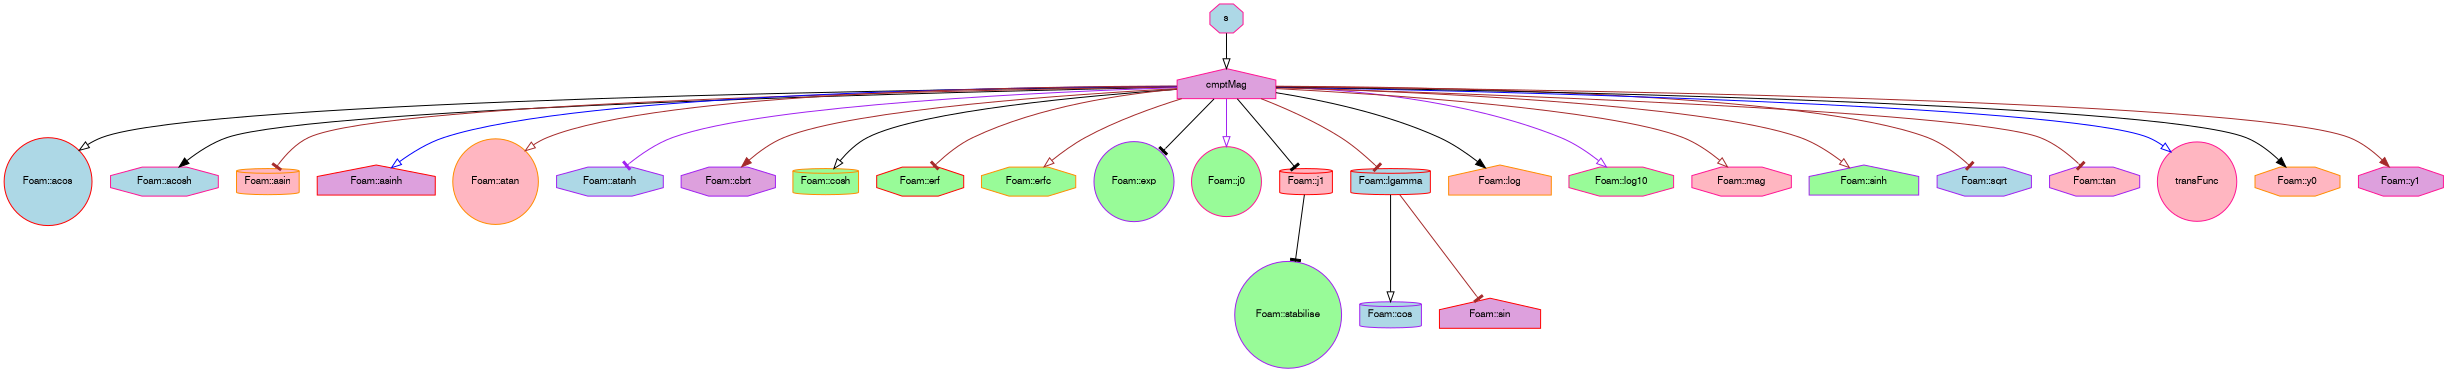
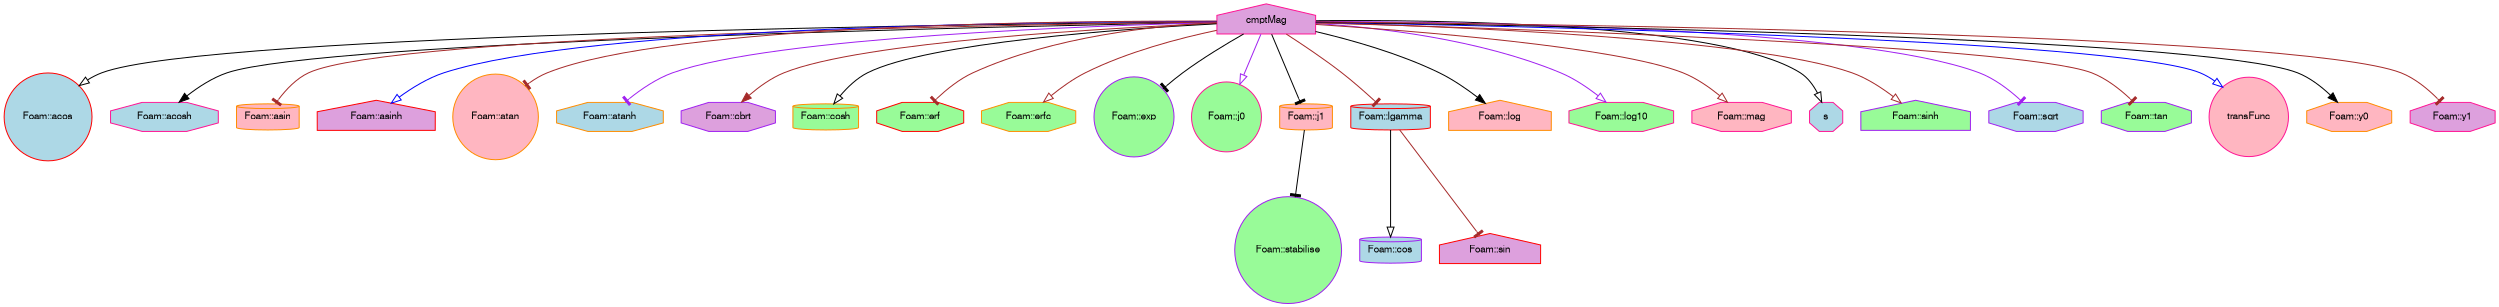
(1226, 46) -> (1575, 28)
(1627, 96) -> (1673, 31)
(2029, 105) -> (2080, 41)
(691, 108) -> (870, 29)
(610, 182) -> (610, 117)
(1306, 182) -> (1306, 117)
(2095, 182) -> (2146, 117)
